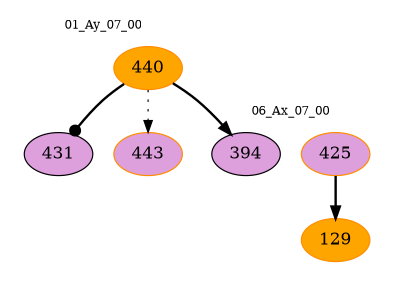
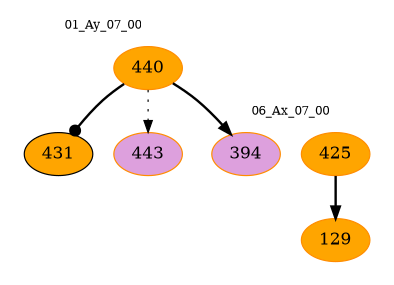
(59, 154) -> (59, 154)
(246, 154) -> (246, 154)
(336, 154) -> (336, 154)
